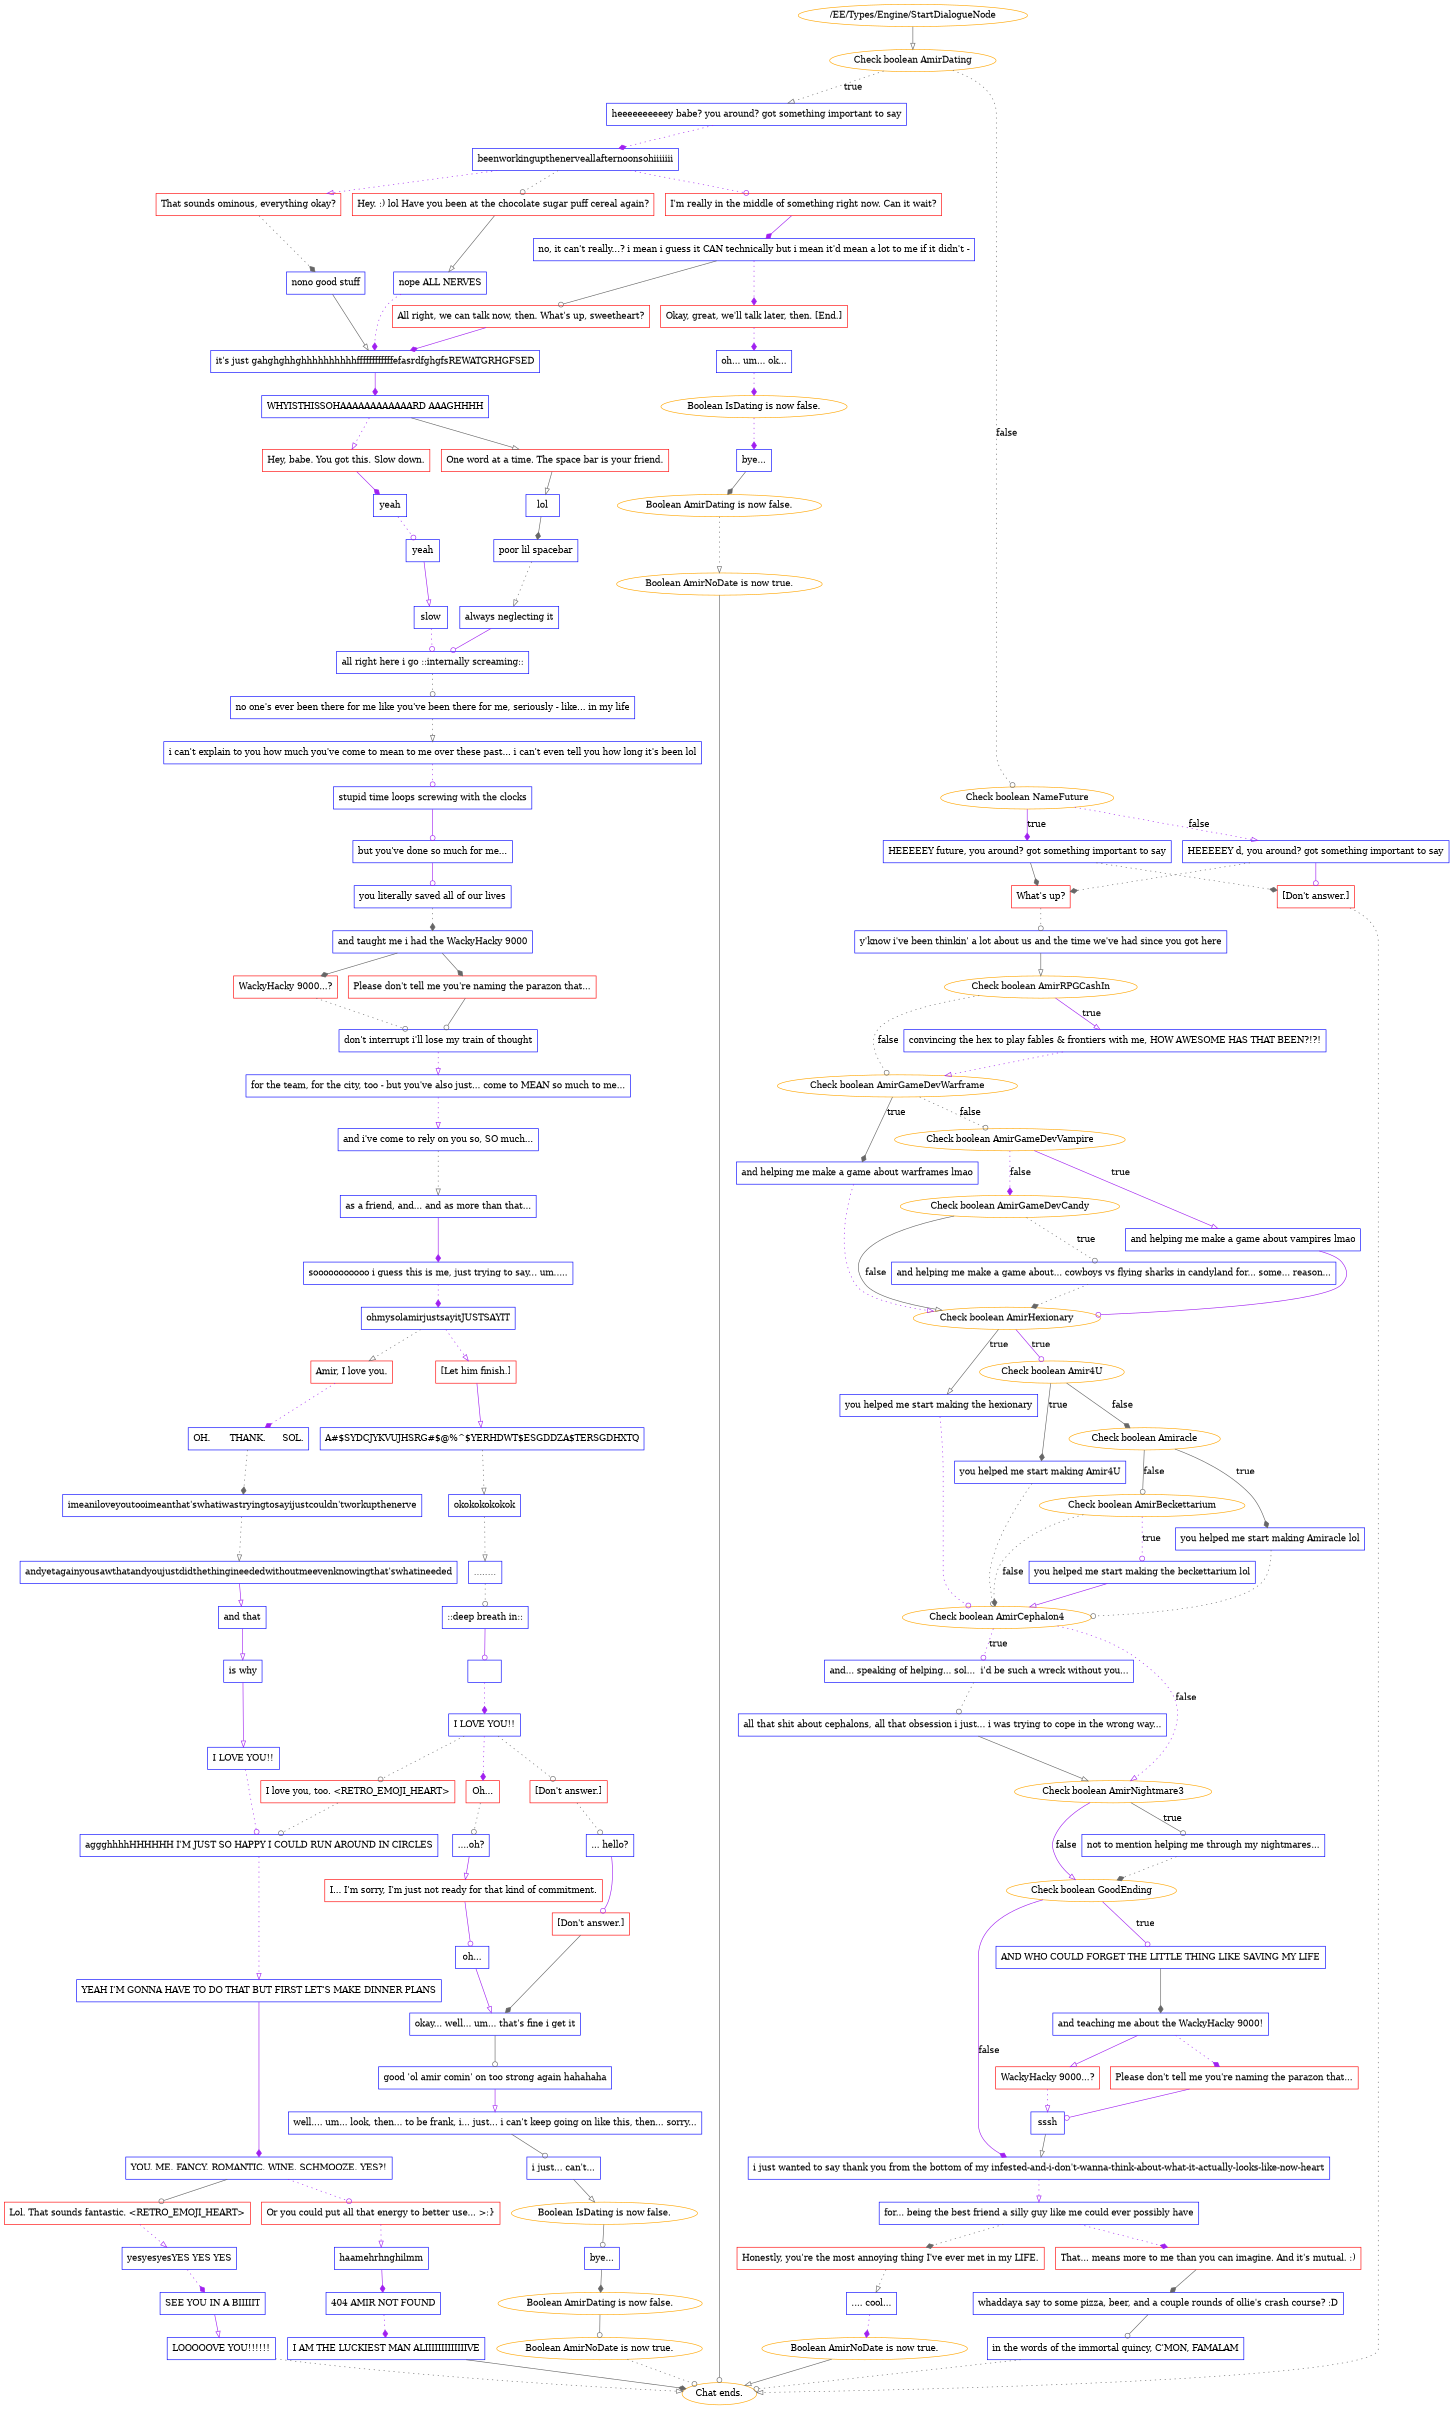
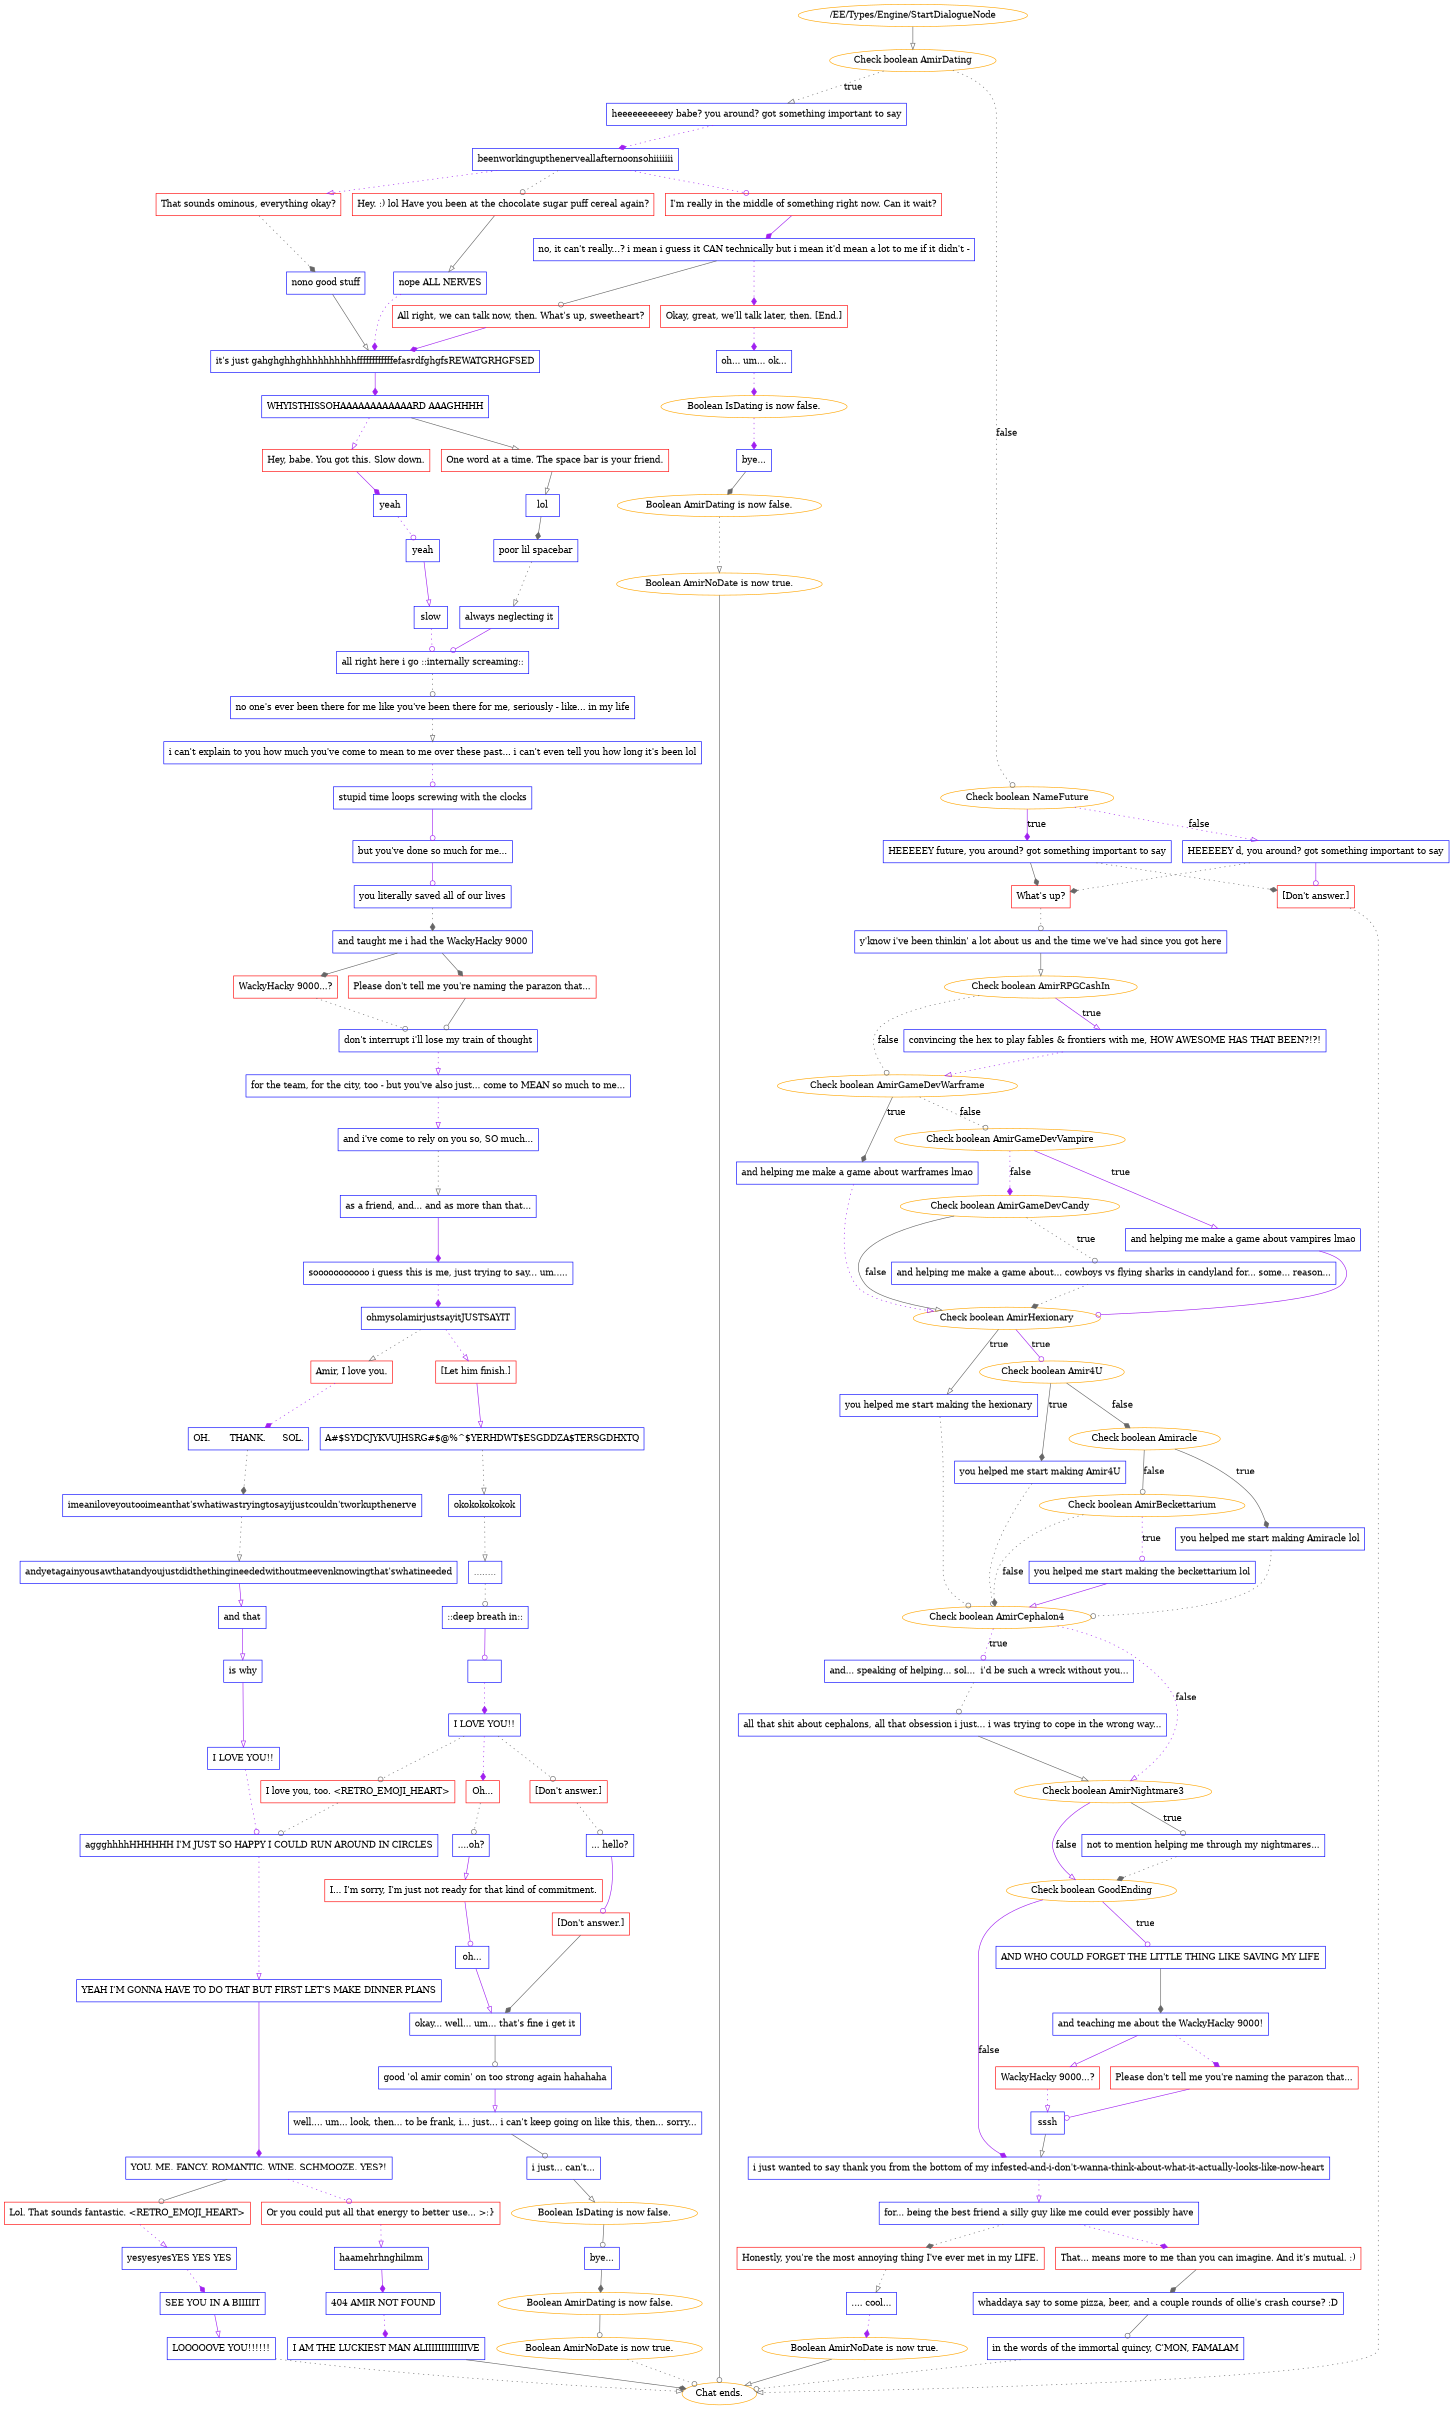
(943, 1515) -> (943, 1515)
